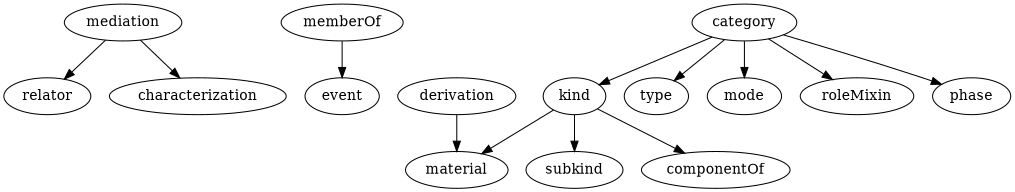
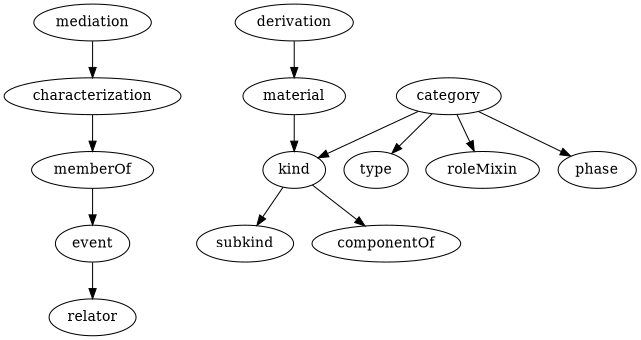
(89, 56) -> (93, 275)
(744, 96) -> none
none -> (93, 128)
(522, 129) -> (294, 128)
